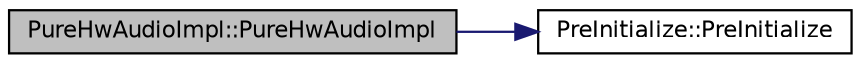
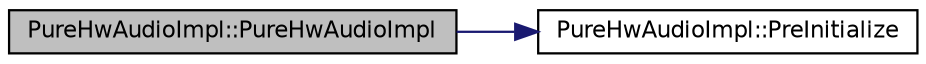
(695, 32) -> (728, 32)
